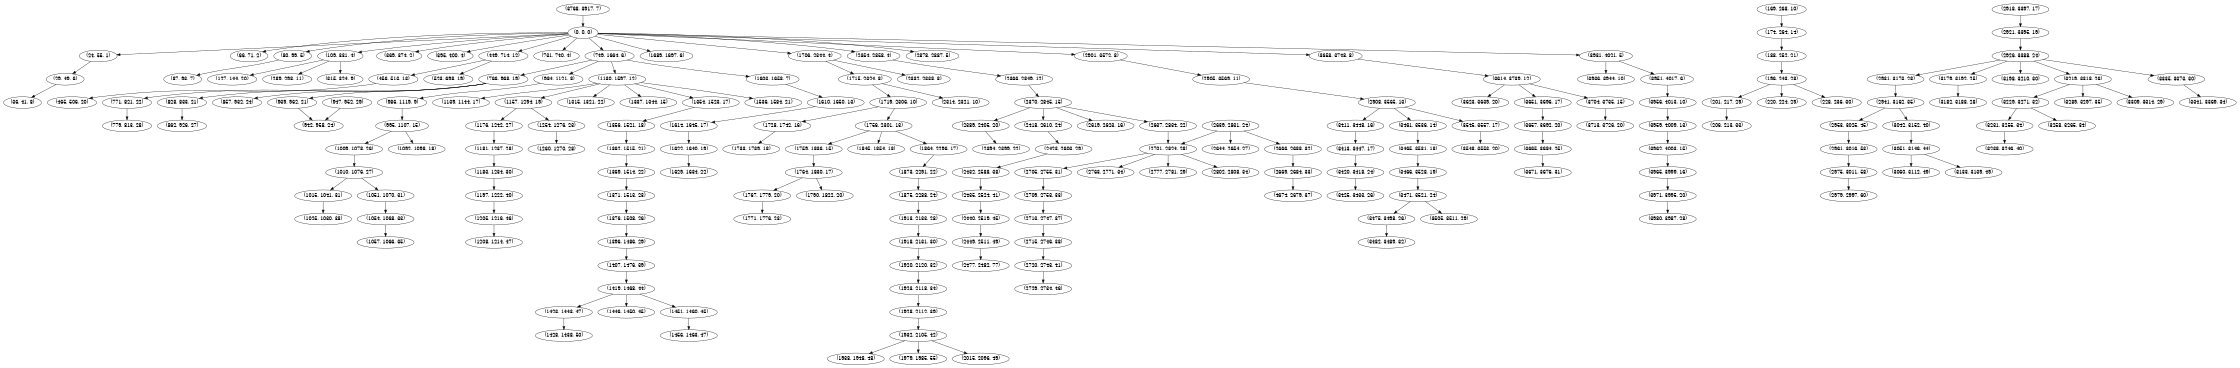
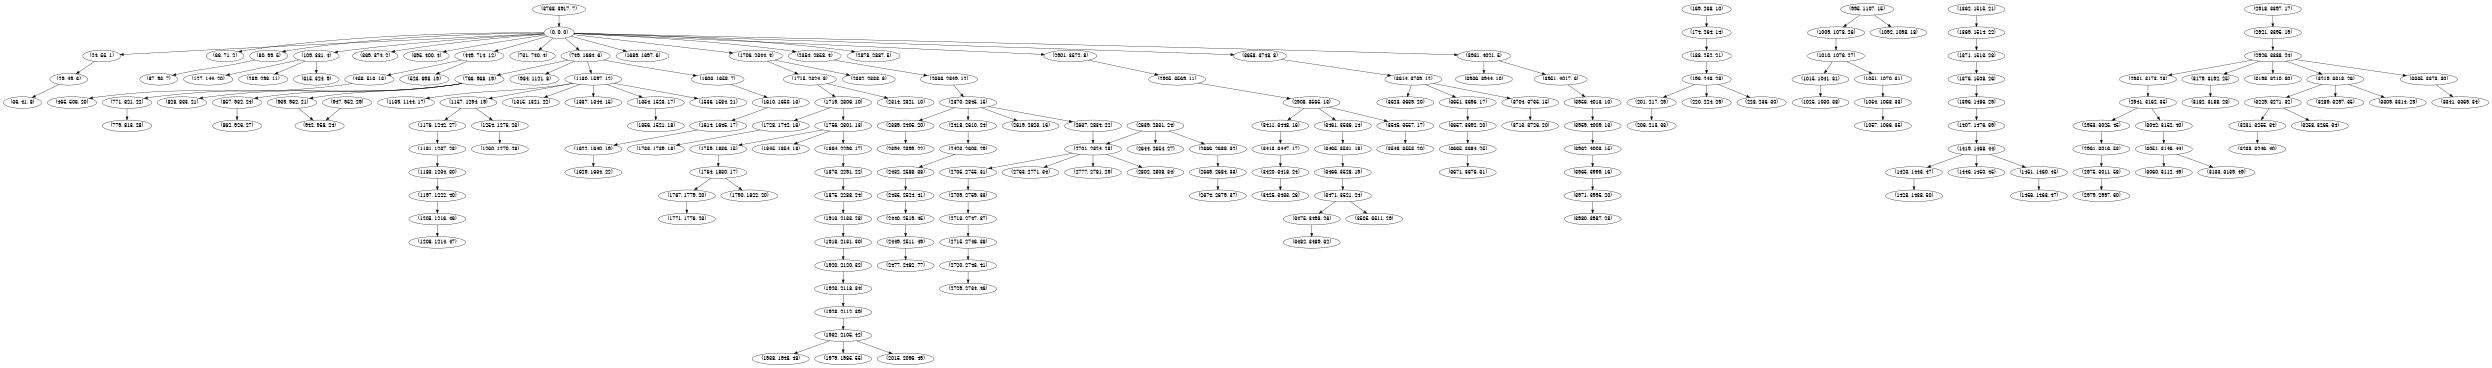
(402, 103) -> none
(182, 113) -> (237, 113)
(626, 136) -> none
(1043, 196) -> (968, 196)
(1293, 196) -> (1218, 196)
